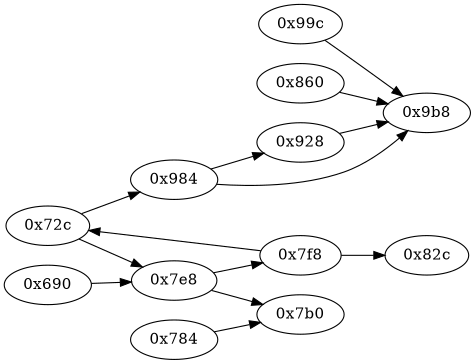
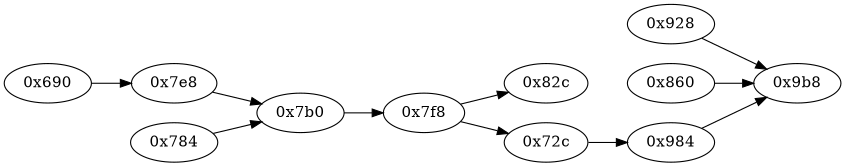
(301, 24) -> none
(232, 163) -> none
(106, 251) -> none
(233, 269) -> (358, 113)
